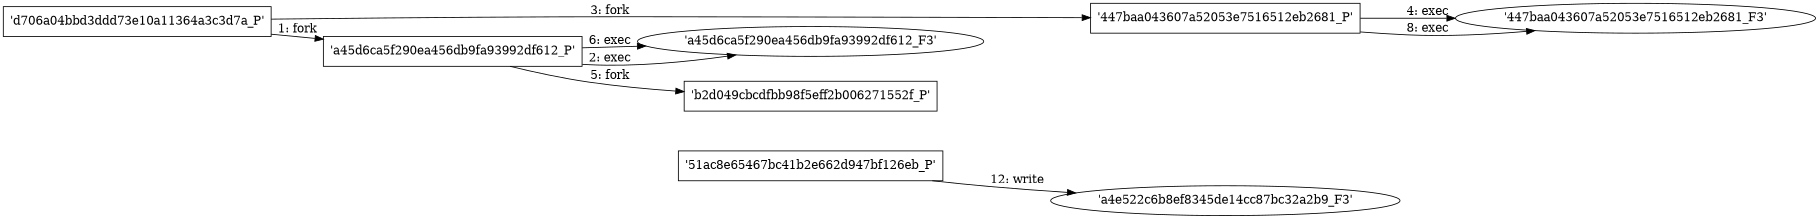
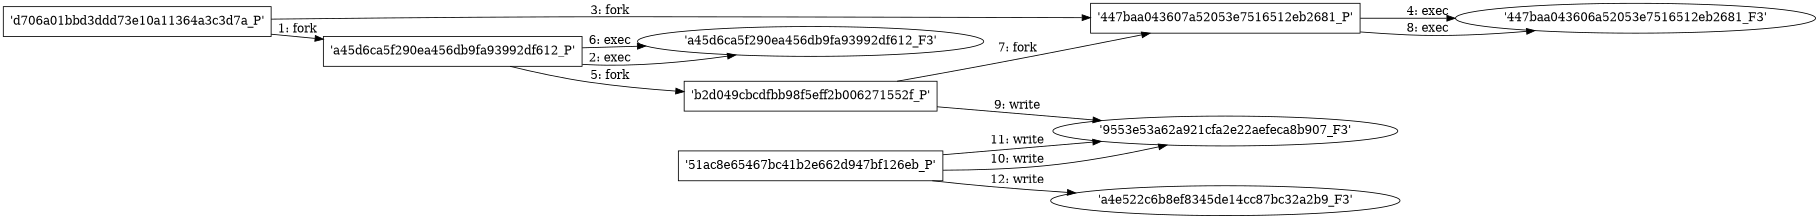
(1636, 18) -> (1636, 18)
(137, 22) -> (137, 22)
none -> (1020, 59)
none -> (1225, 131)
